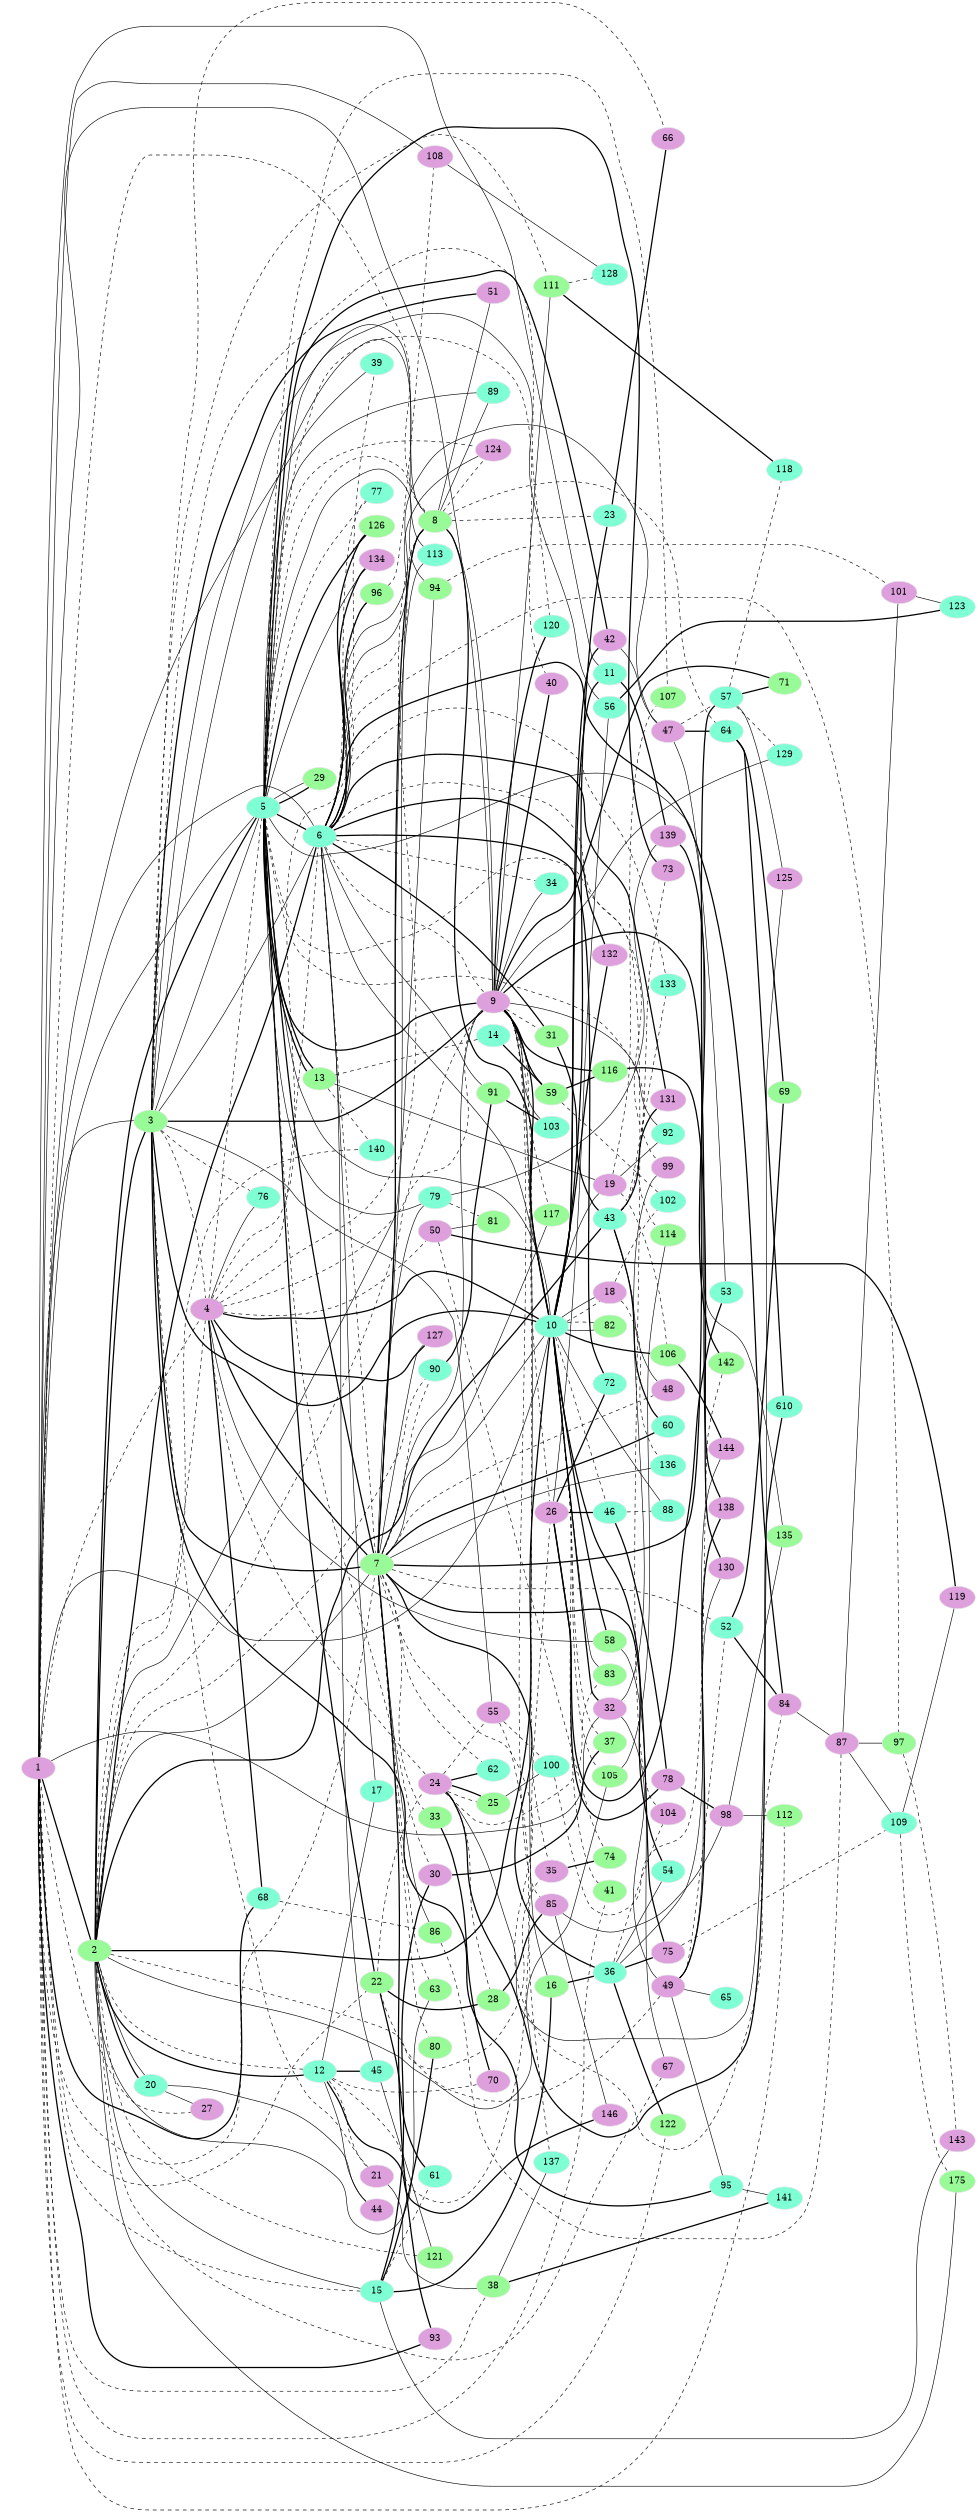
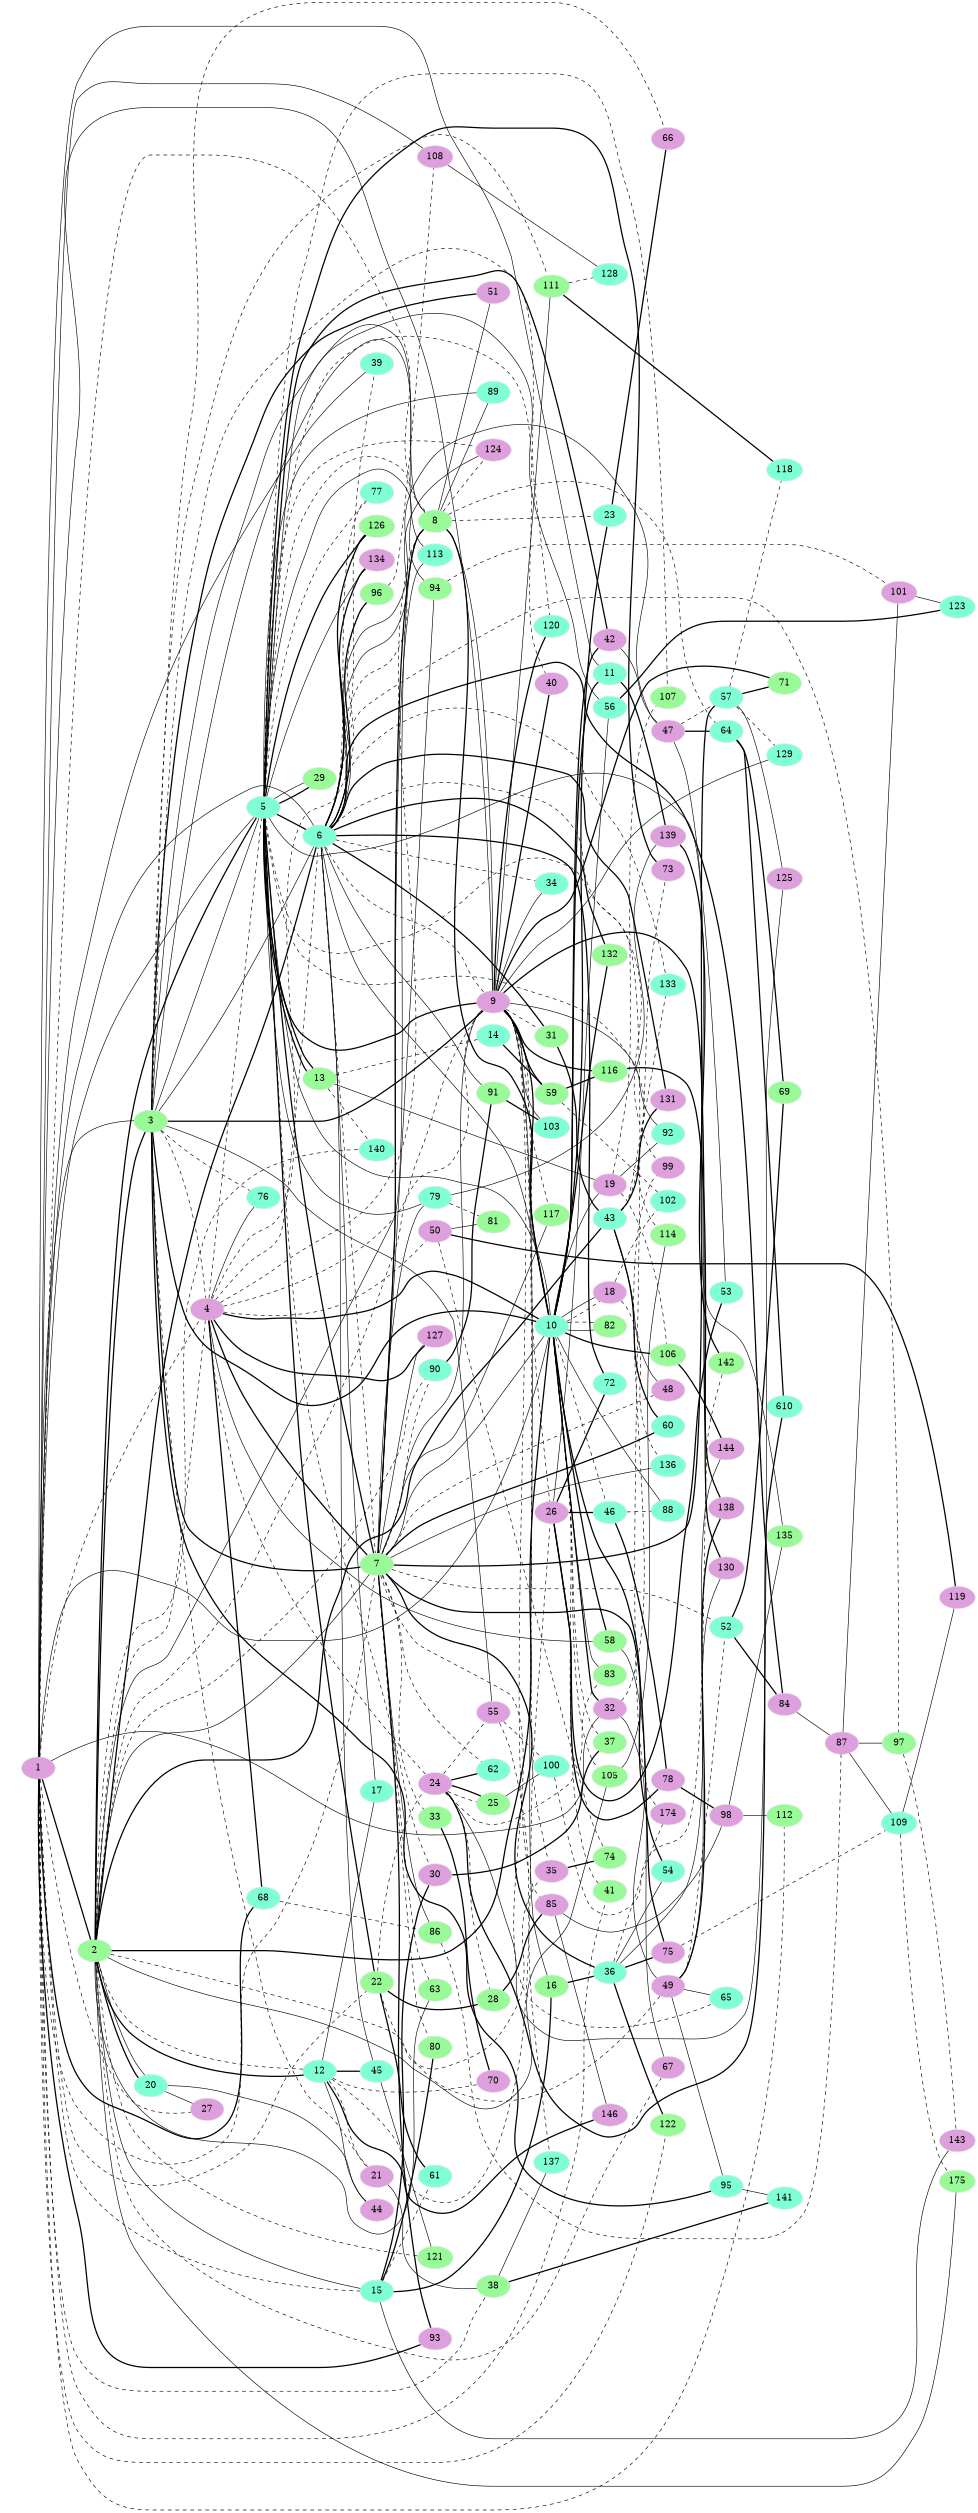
(610, 955) -> (610, 955)
(640, 1451) -> (640, 1451)
(668, 1814) -> (668, 1814)
(593, 2071) -> (514, 1903)
